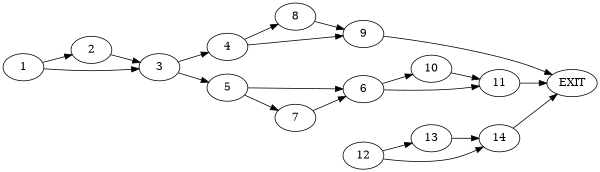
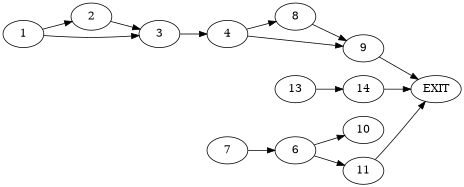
(462, 75) -> none
(227, 88) -> none
(363, 156) -> none
